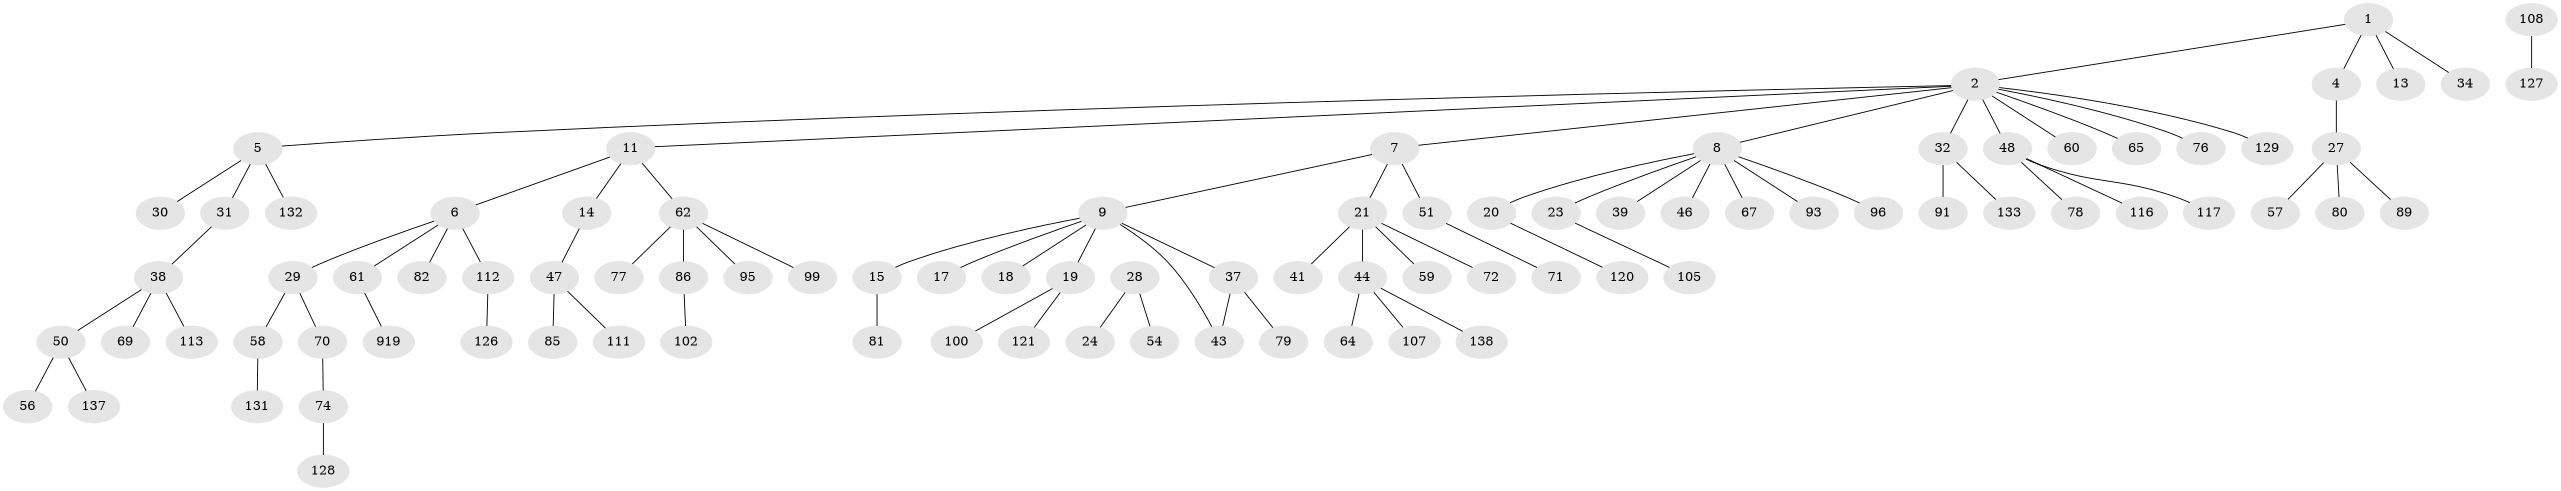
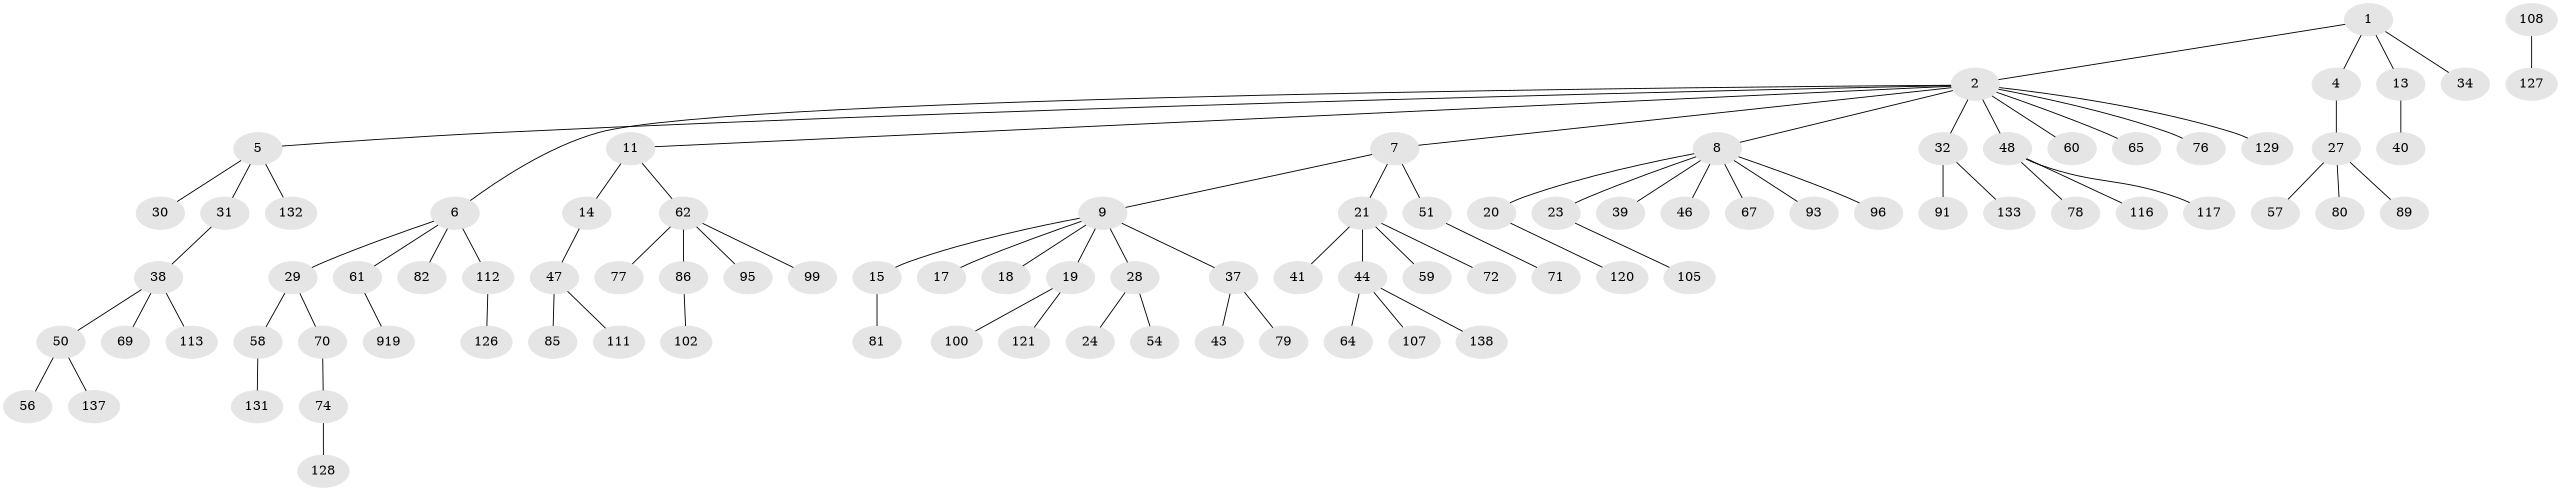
none -> (2401, 149)
(543, 181) -> (1201, 97)
(1174, 269) -> (1119, 245)
